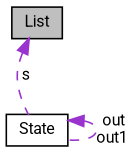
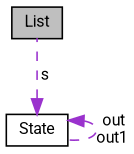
(18, 85) -> (37, 68)
